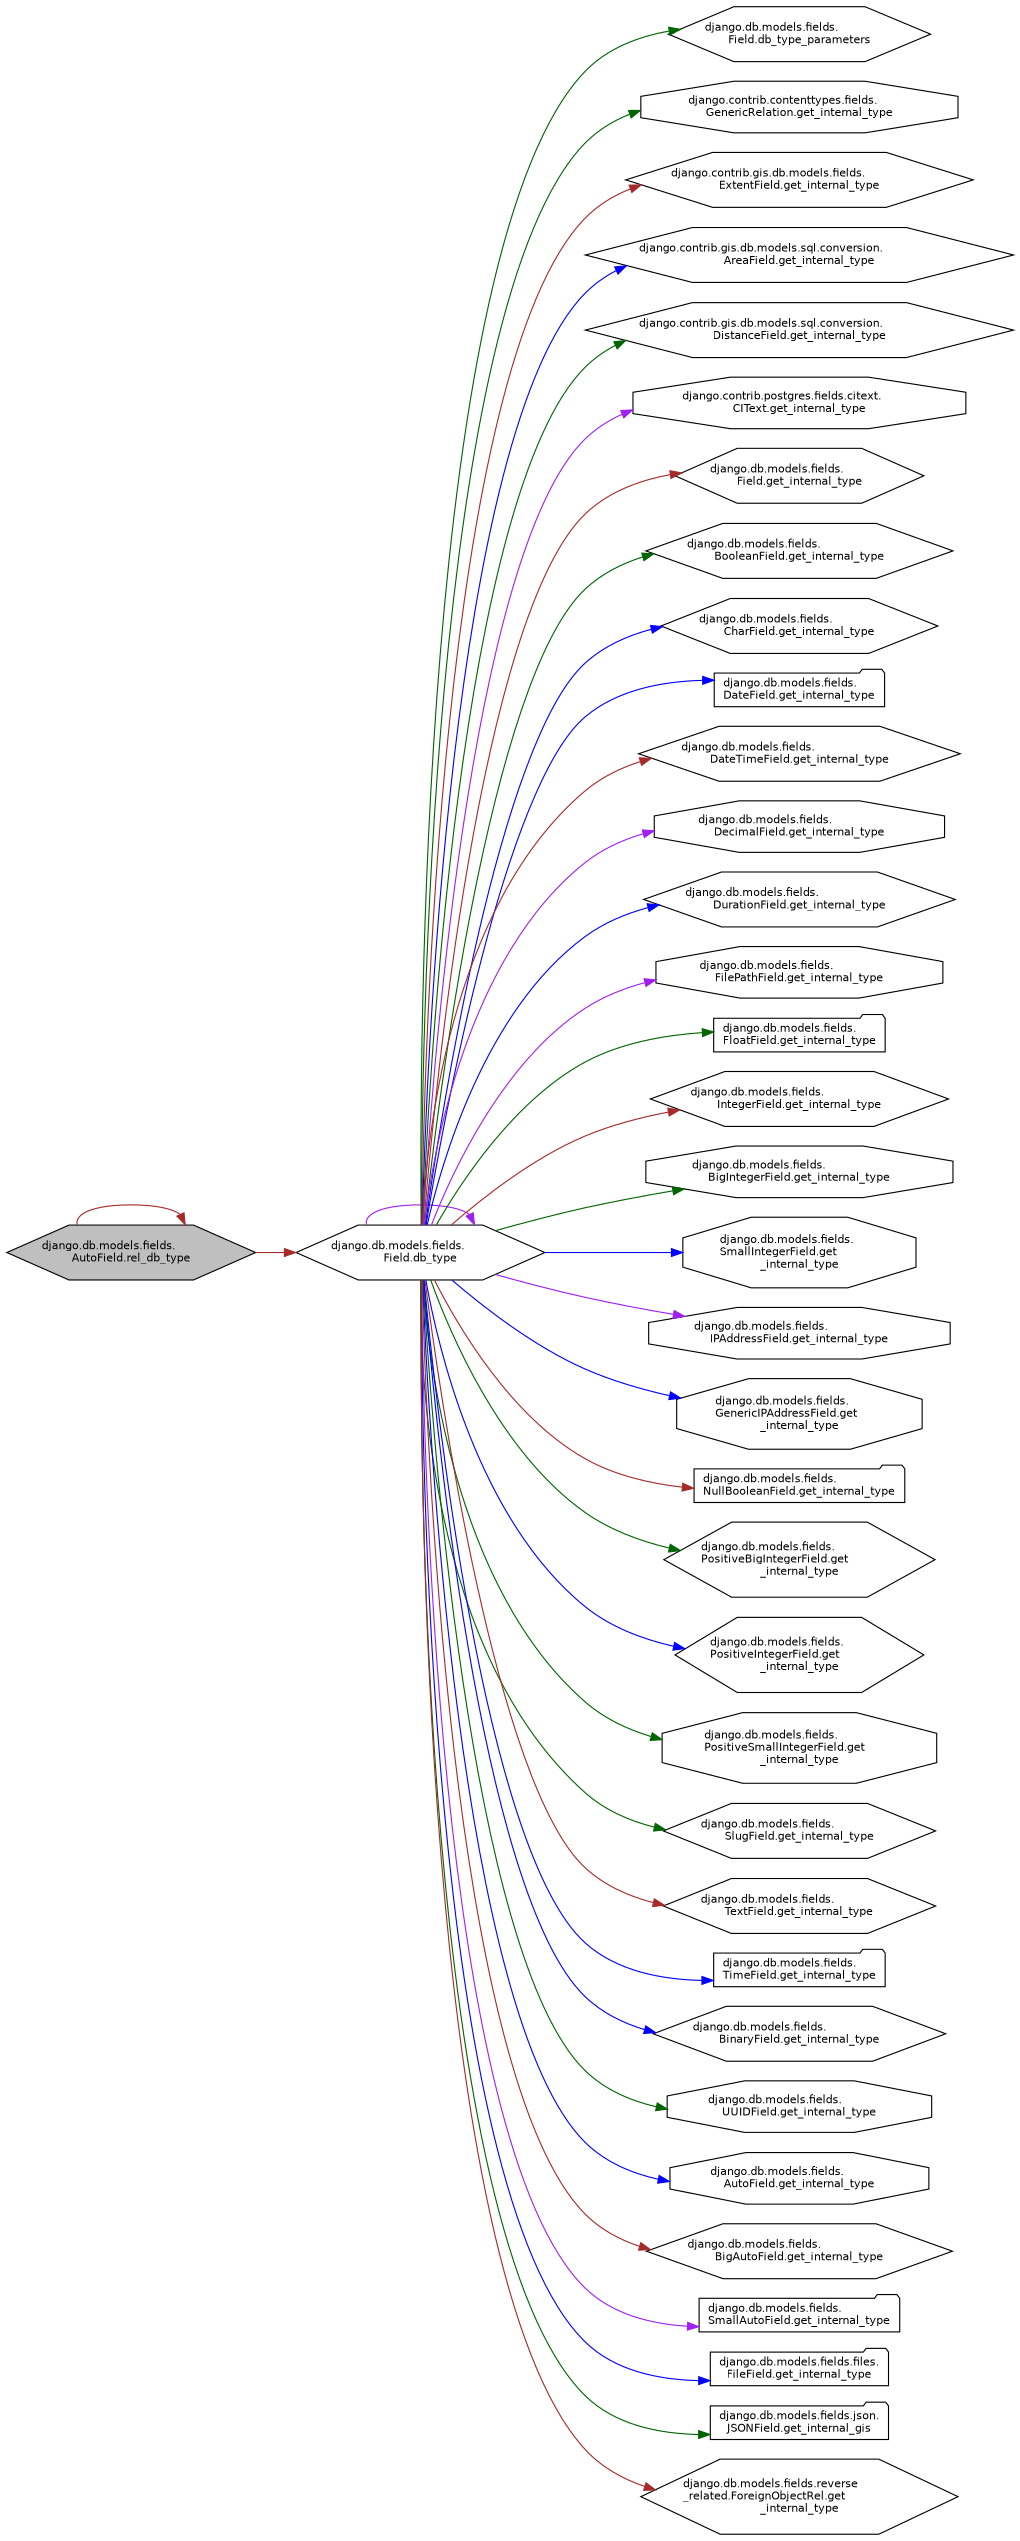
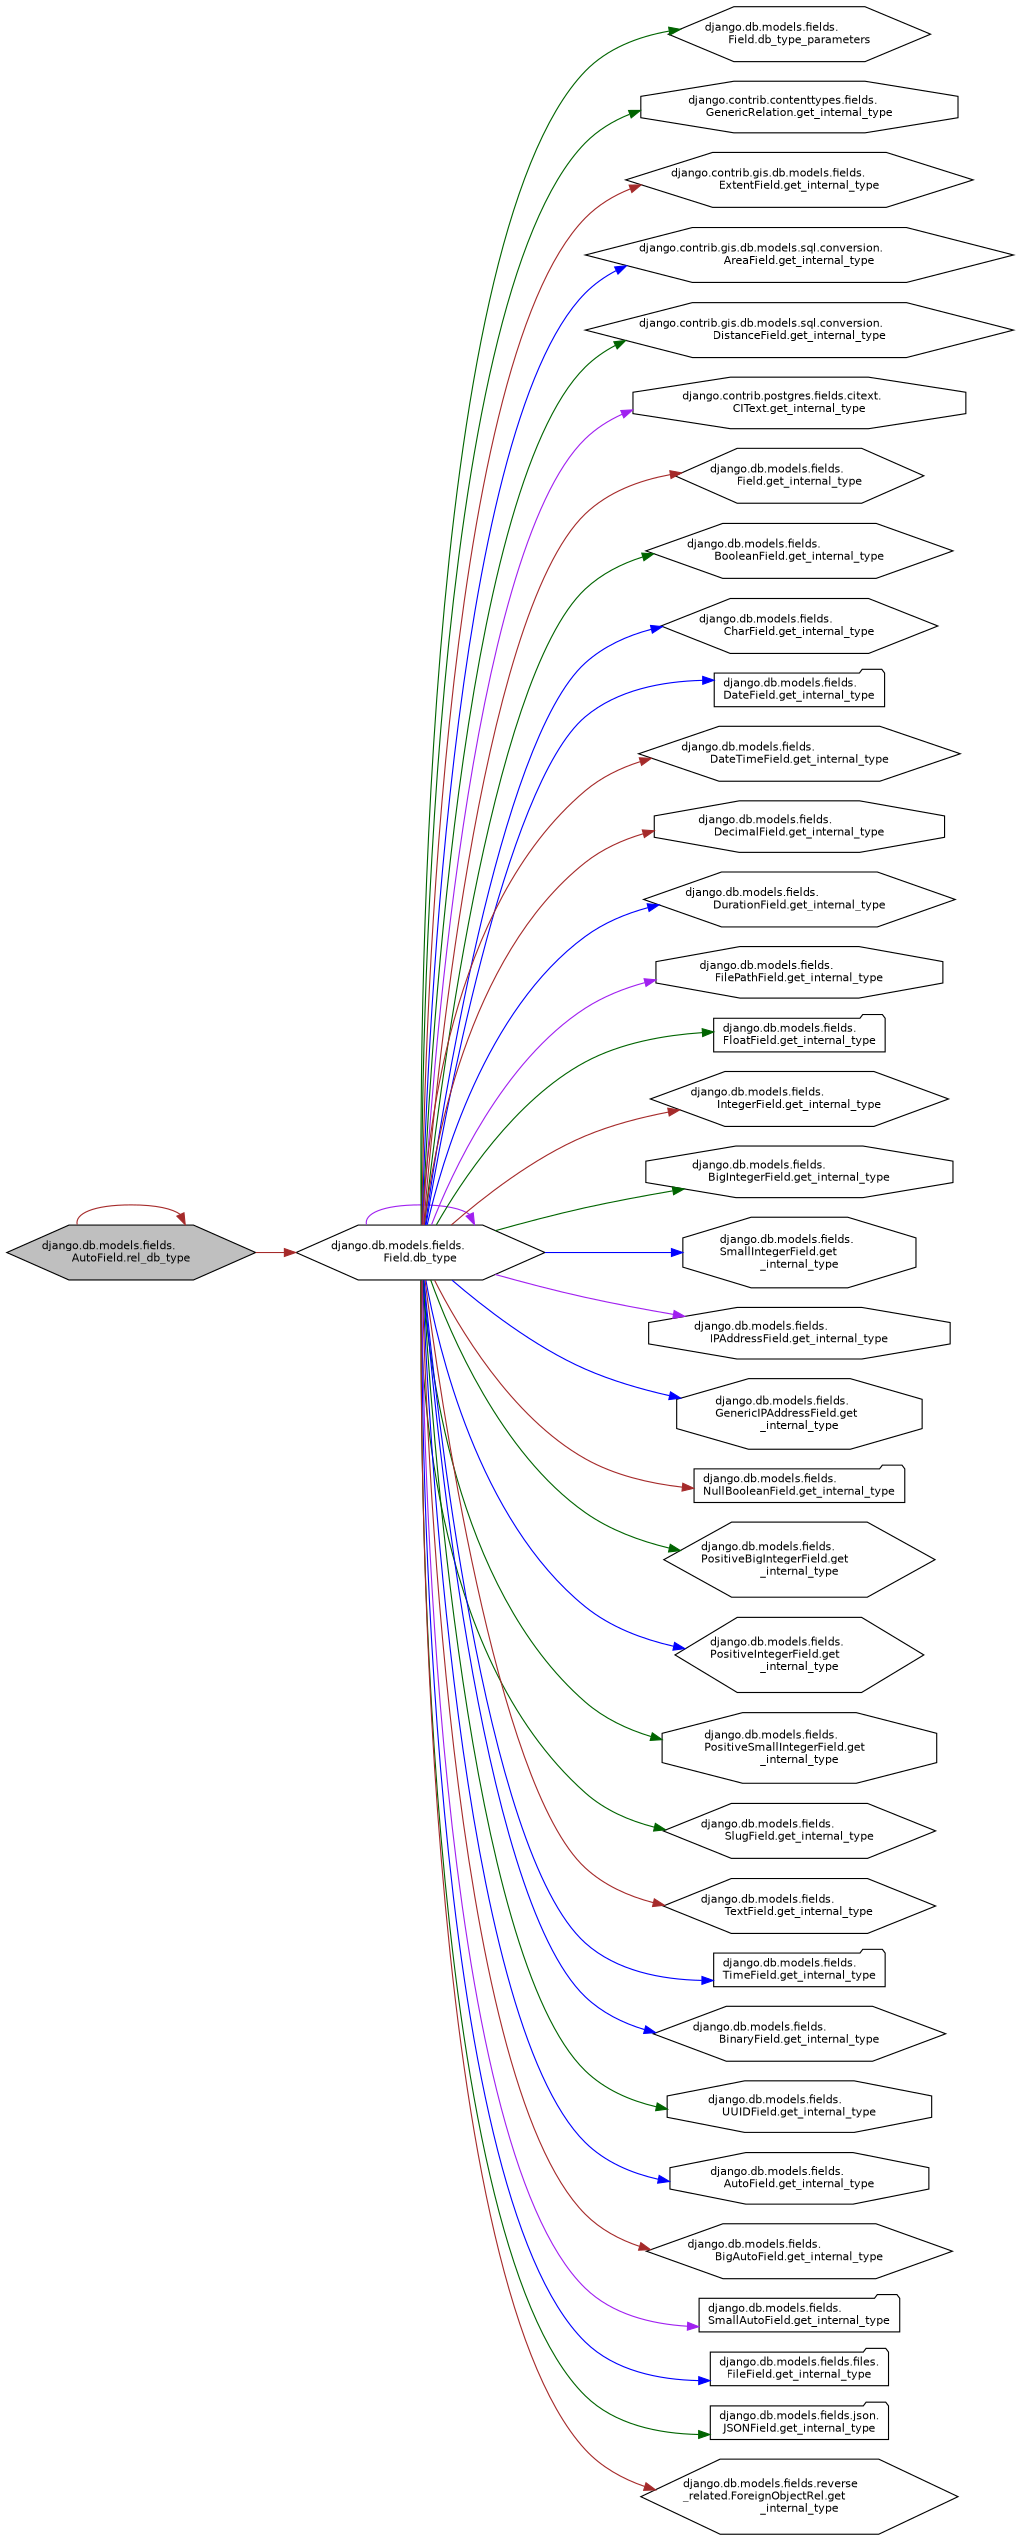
(485, 998) -> (485, 998)
(799, 2423) -> (799, 2423)
